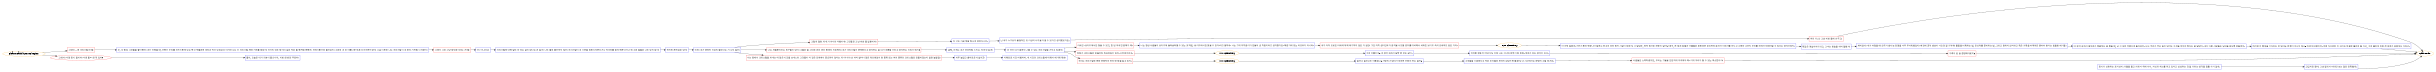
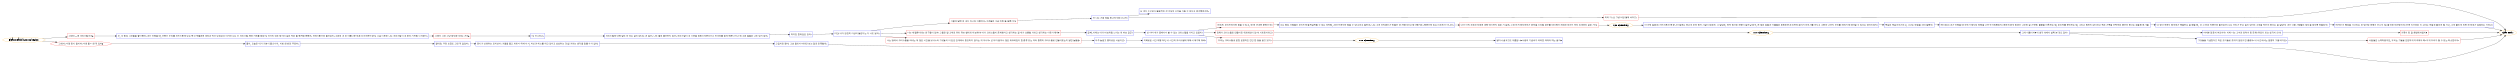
(1439, 39) -> (1365, 18)
none -> (452, 44)
(1443, 61) -> (2132, 36)
